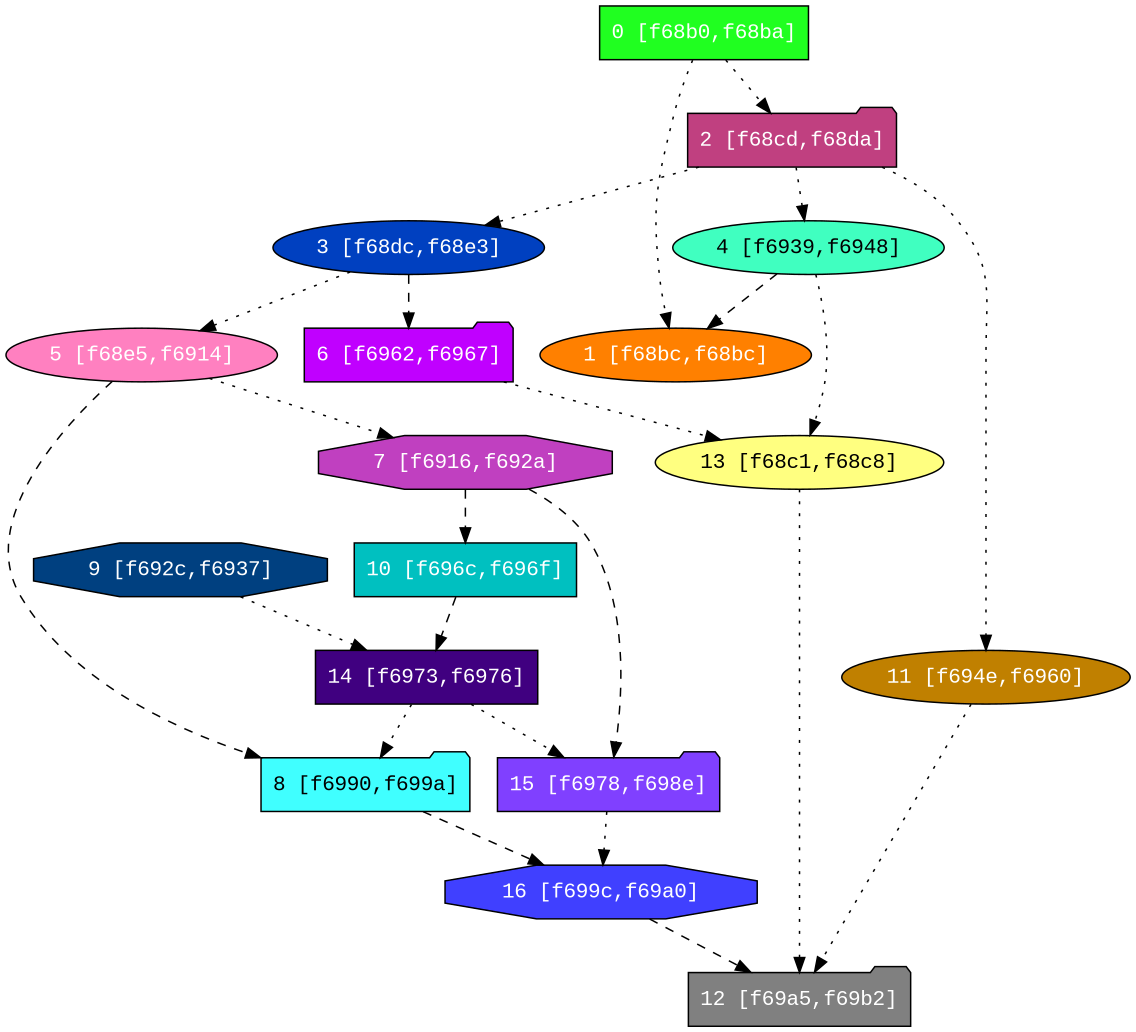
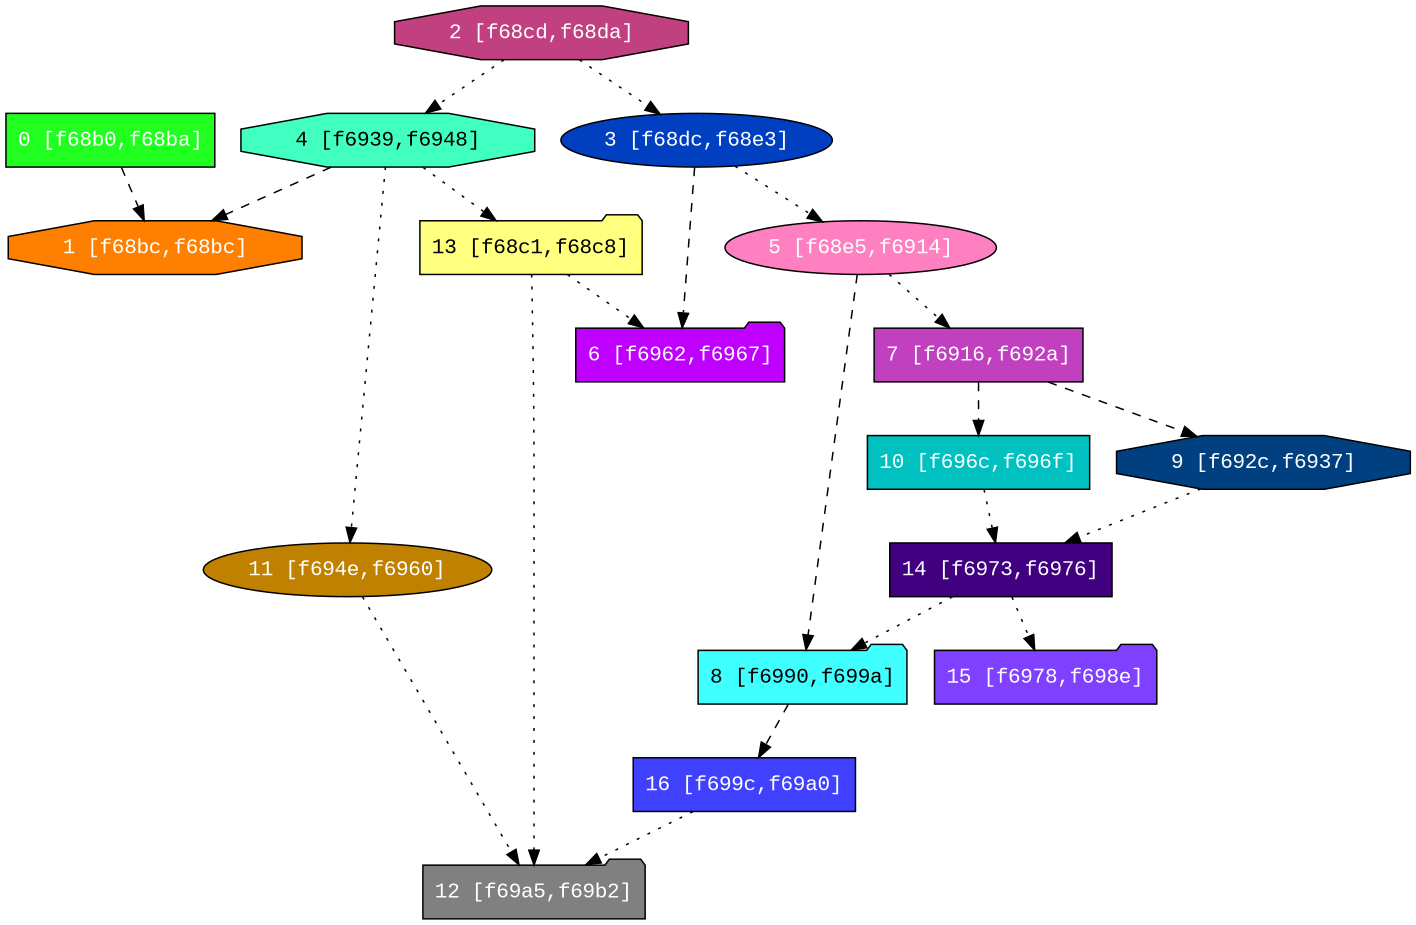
(743, 81) -> none
(792, 140) -> (541, 33)
(658, 191) -> (130, 187)
(808, 248) -> (388, 140)
(676, 355) -> (155, 248)
(986, 378) -> (368, 347)
(605, 409) -> (599, 297)
(465, 462) -> (979, 355)
(800, 462) -> (531, 248)
(613, 599) -> (1116, 407)
(449, 617) -> (988, 509)
(605, 831) -> none
(601, 892) -> (744, 785)
(694, 942) -> (646, 835)
